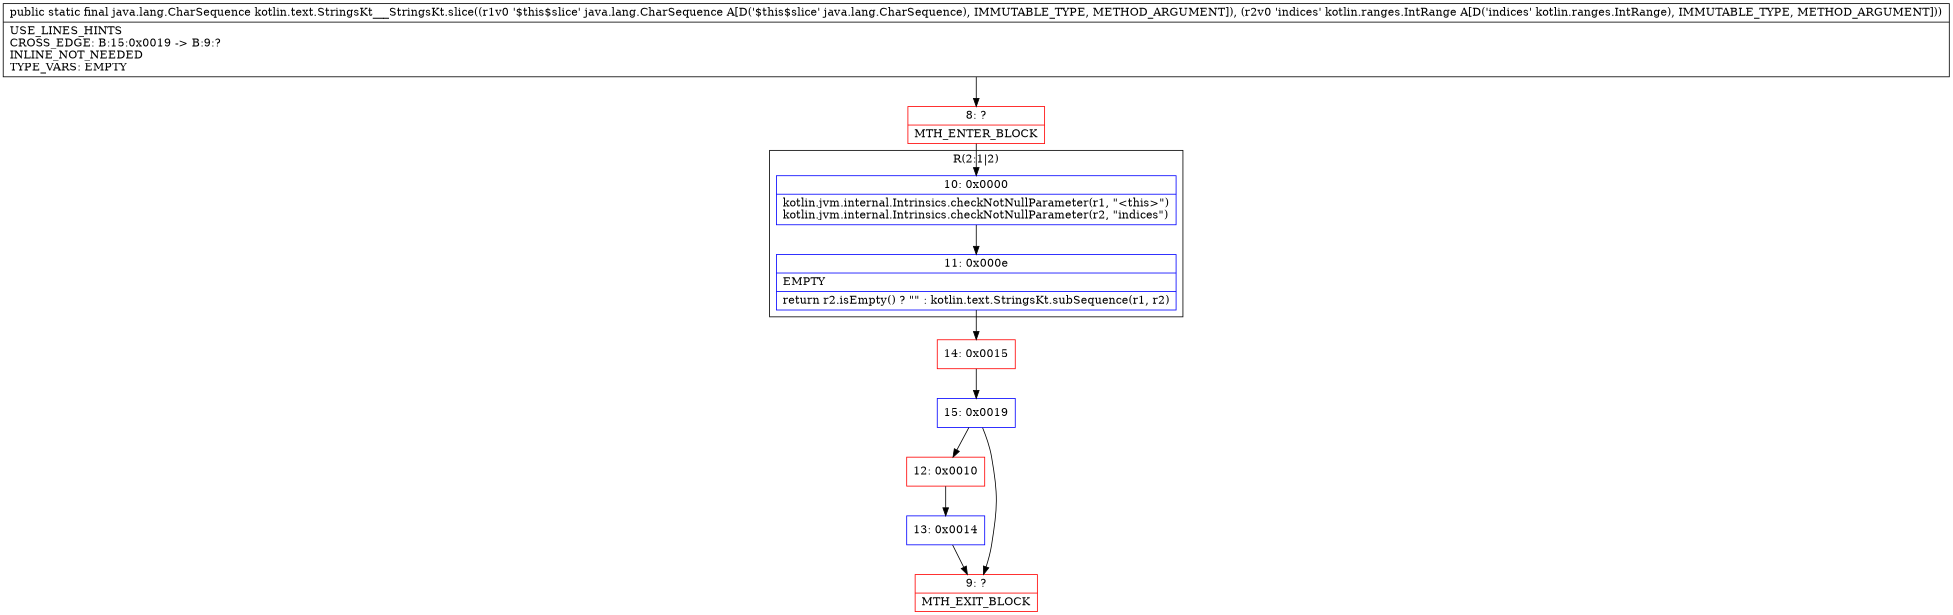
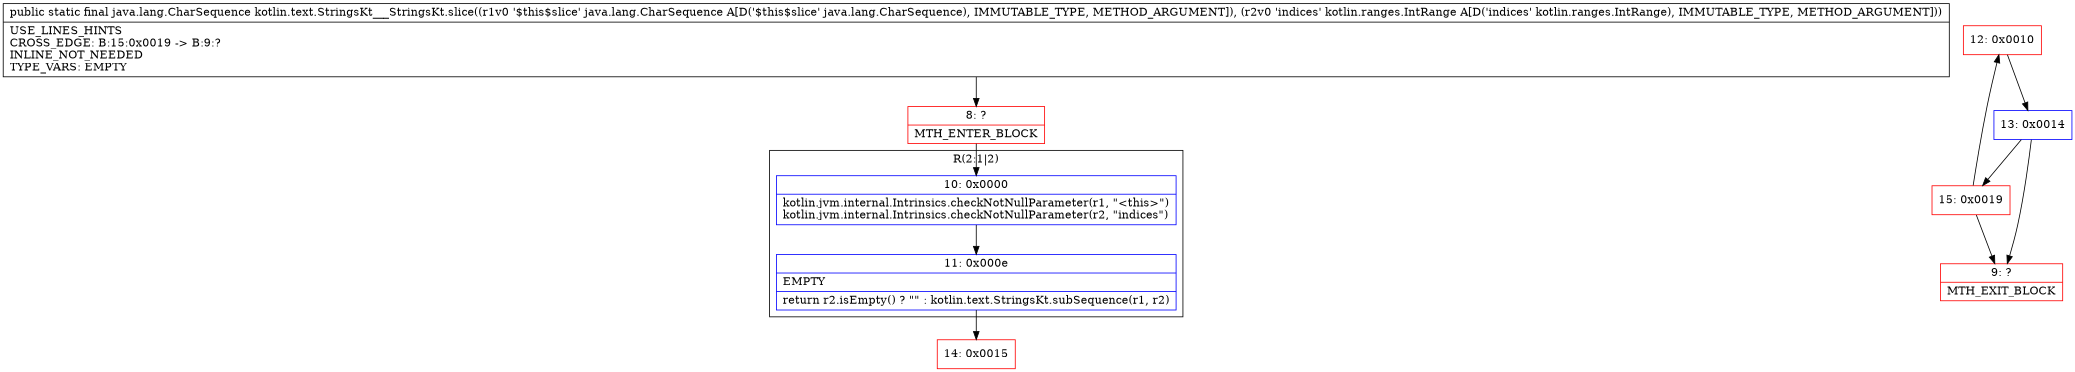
(976, 380) -> (2005, 160)
(976, 413) -> (1971, 200)
